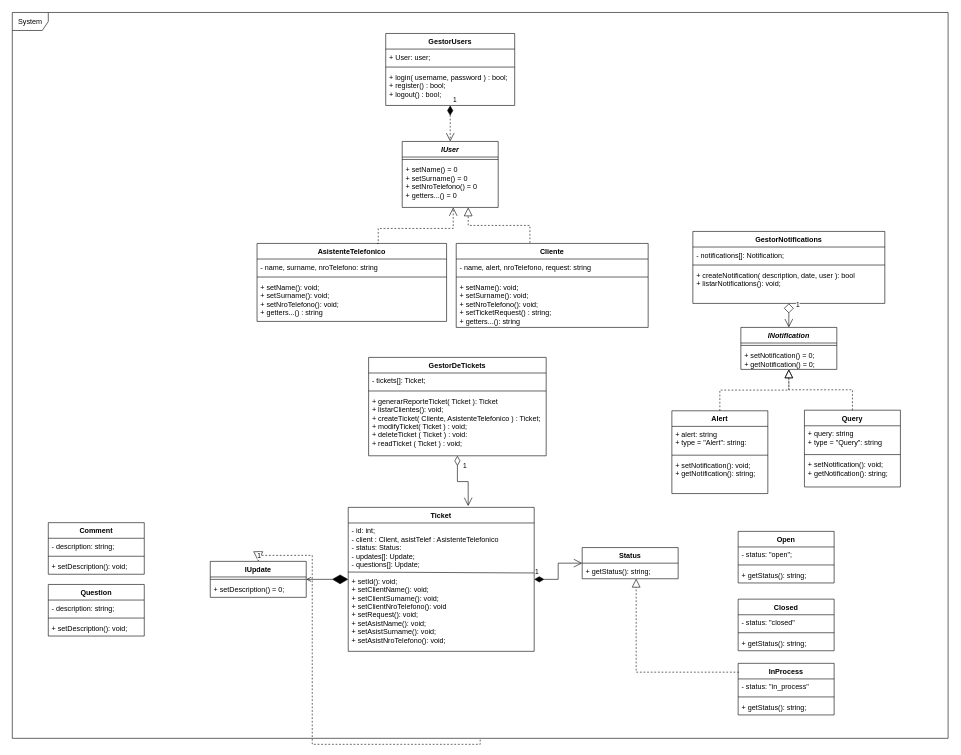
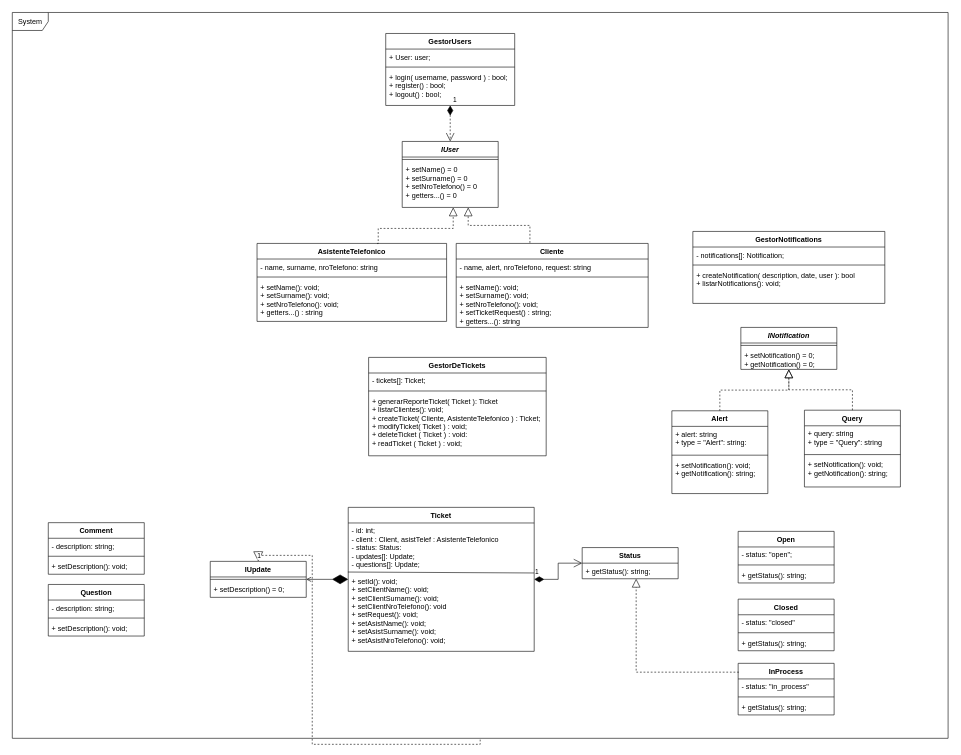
(453, 214) -> (453, 217)
(789, 319) -> none
(466, 482) -> none
